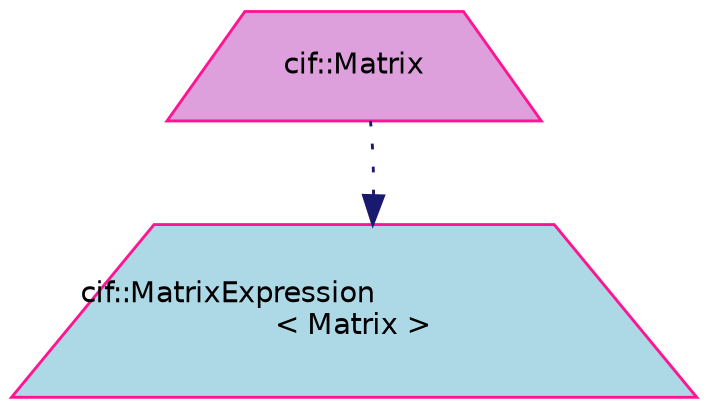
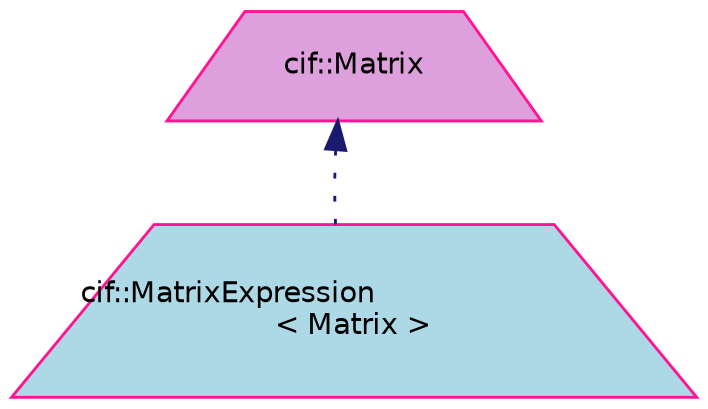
(373, 158) -> (335, 187)
